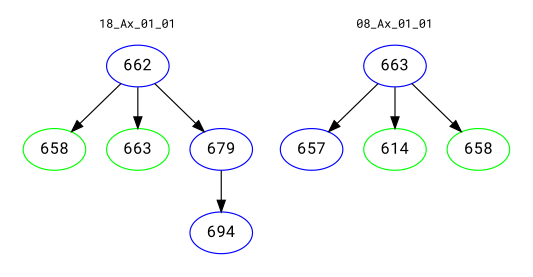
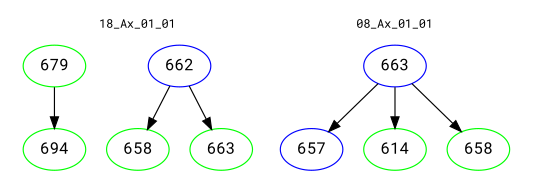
(175, 104) -> none
(221, 149) -> (54, 66)
(221, 233) -> (54, 149)
